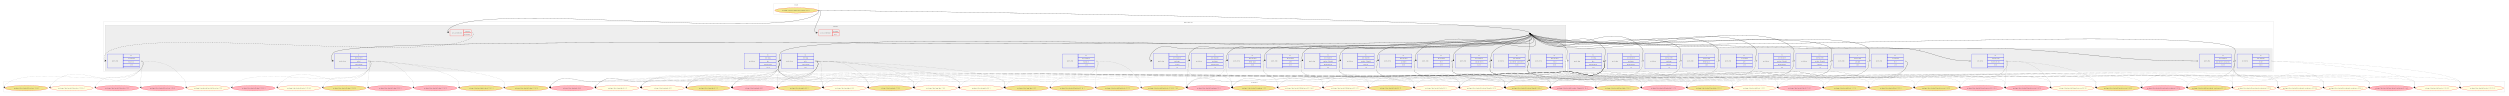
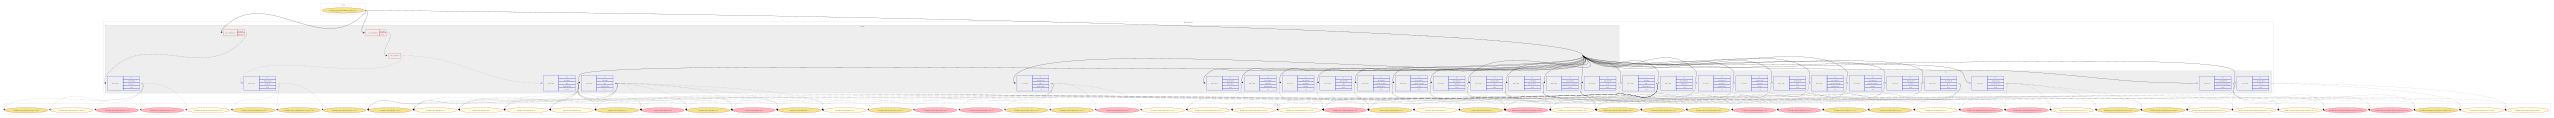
none -> (395, 56)
none -> (1300, 110)
